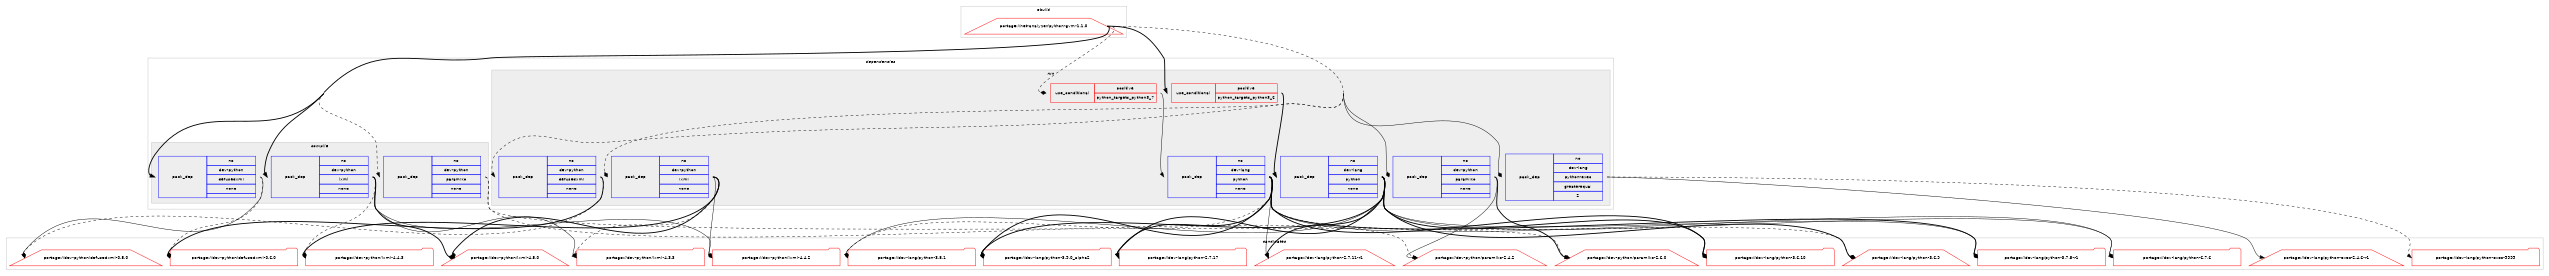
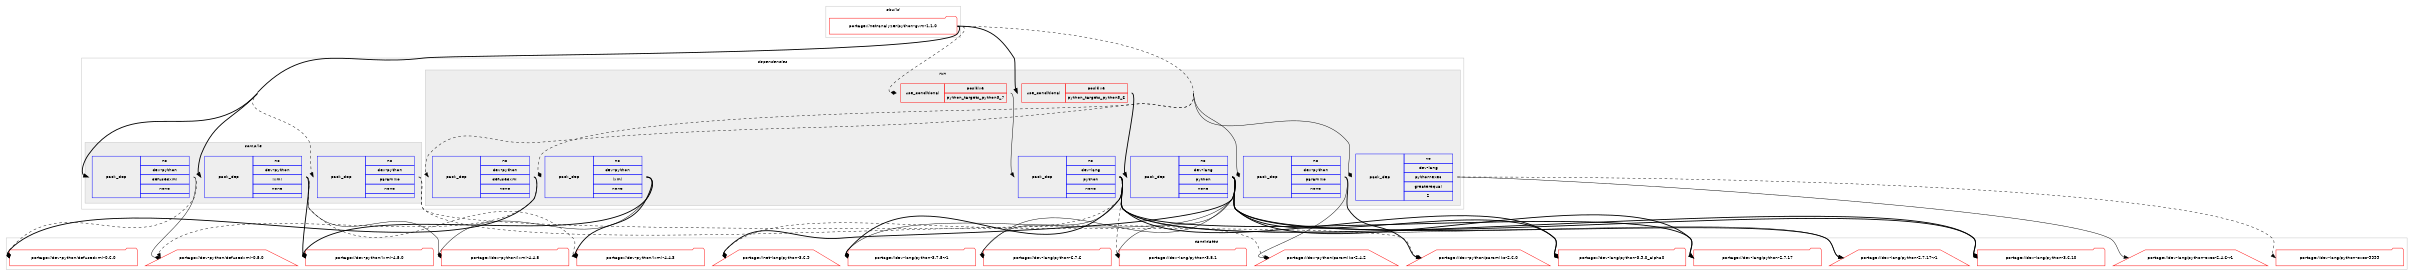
(1044, 26) -> (893, 26)
(505, 258) -> (370, 258)
(641, 258) -> none
(776, 258) -> (505, 258)
(1047, 258) -> (1622, 258)
(1325, 258) -> (1899, 258)
(1906, 258) -> (776, 258)
